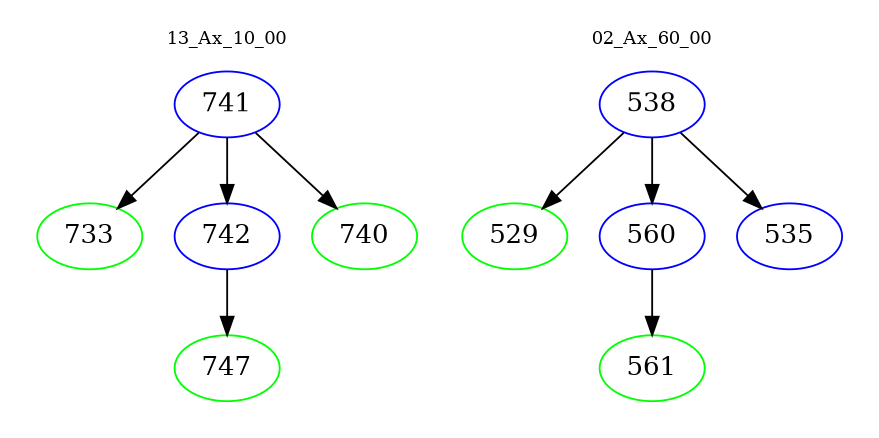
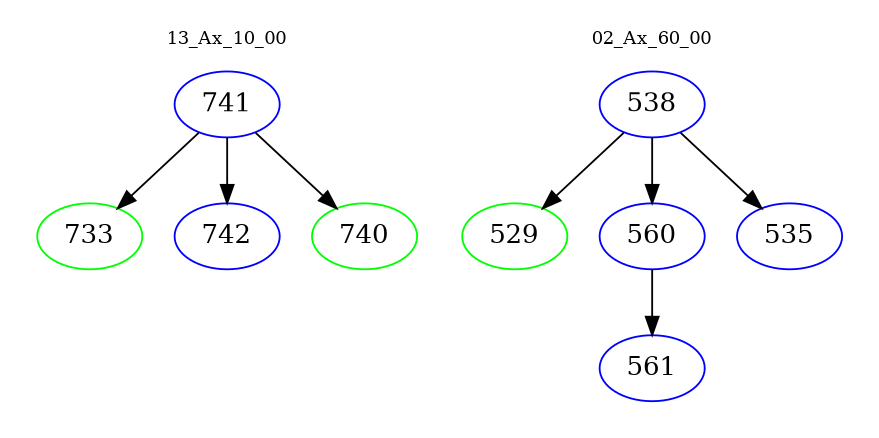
(227, 368) -> none
(652, 368) -> (652, 368)
